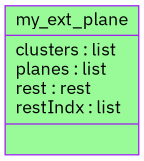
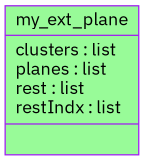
(54, 89) -> (51, 89)
